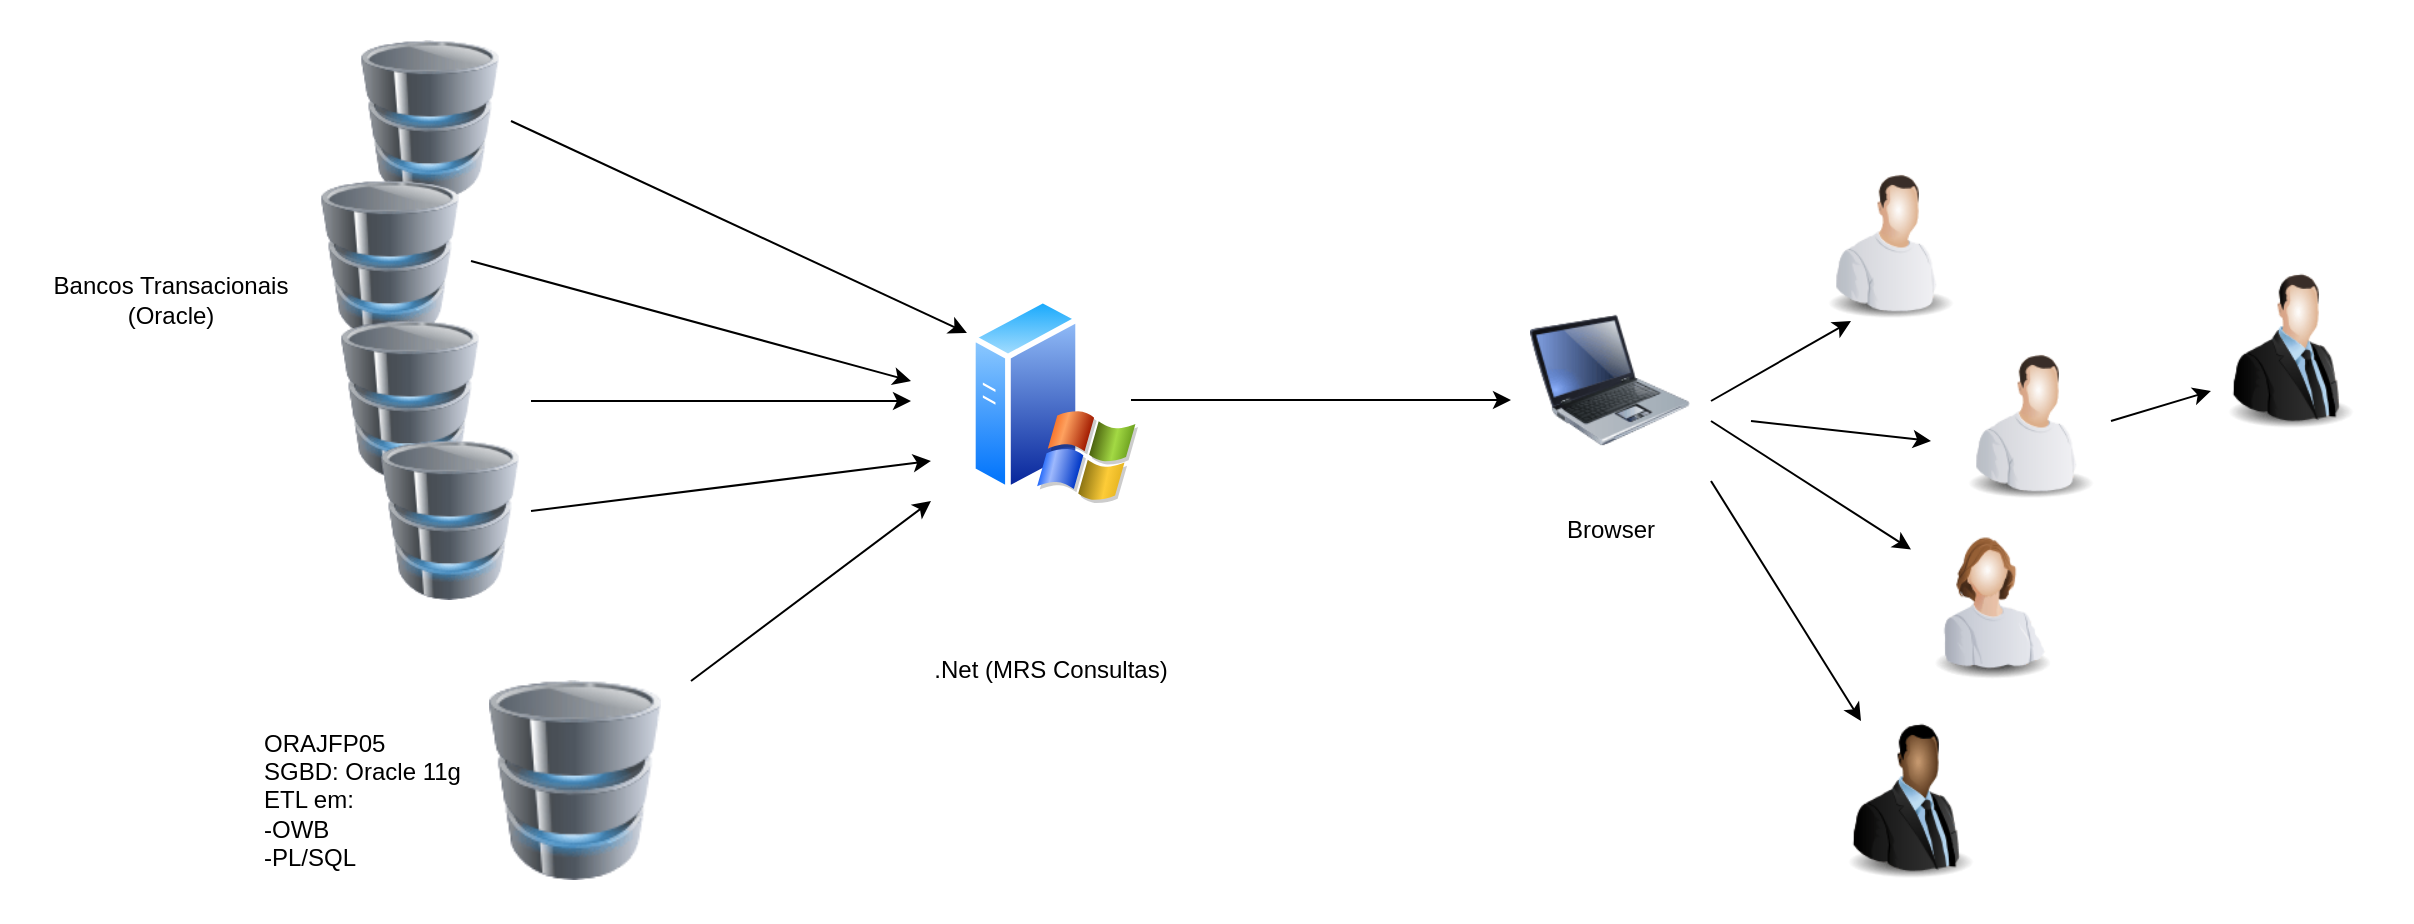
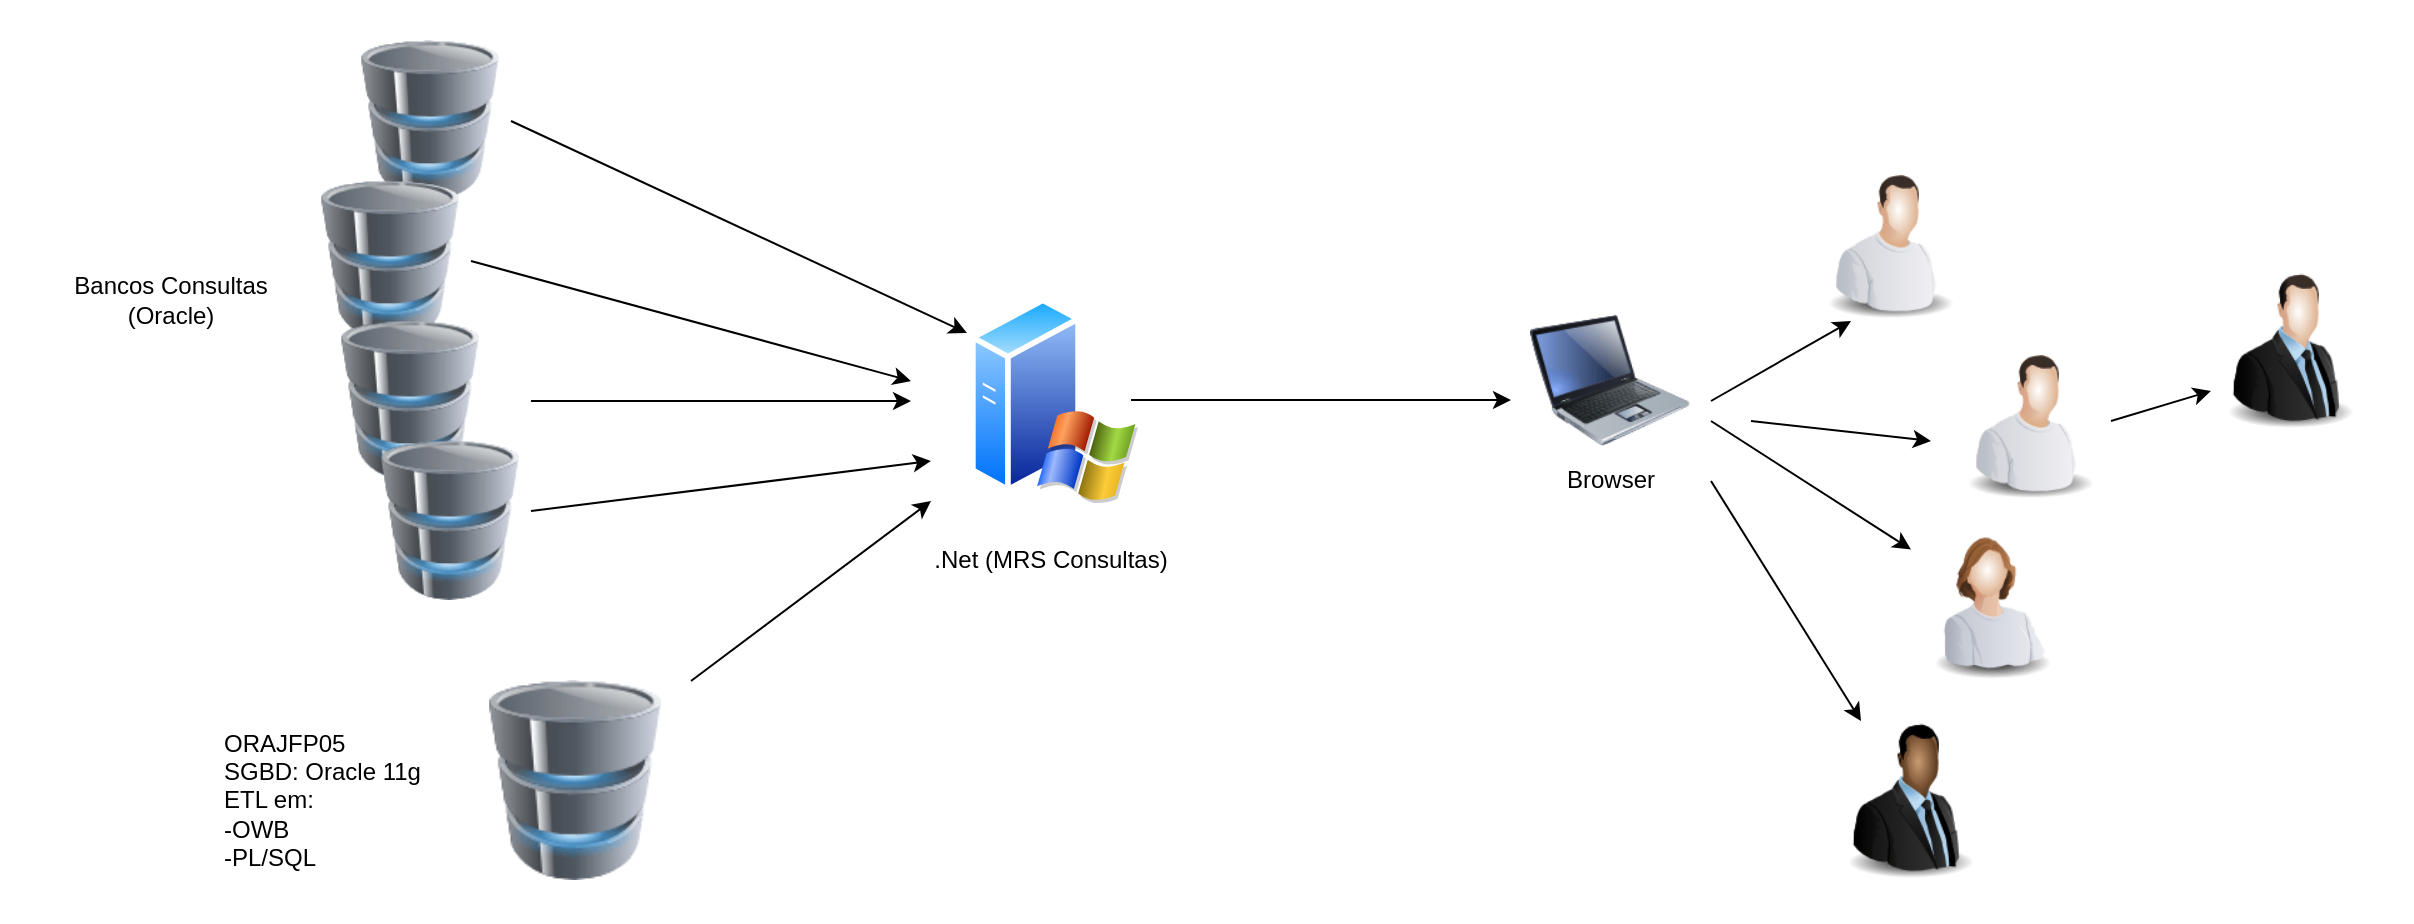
(172, 301) -> (172, 301)
(1611, 531) -> (1611, 481)
(1051, 671) -> (1051, 561)
(371, 801) -> (331, 801)
